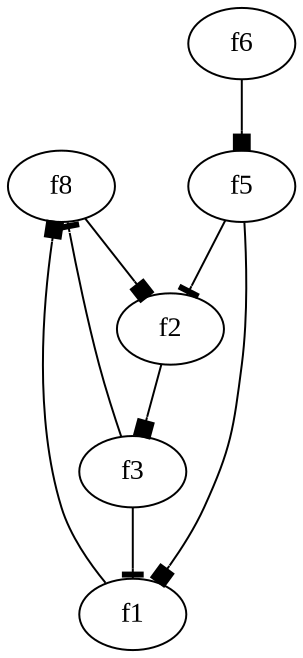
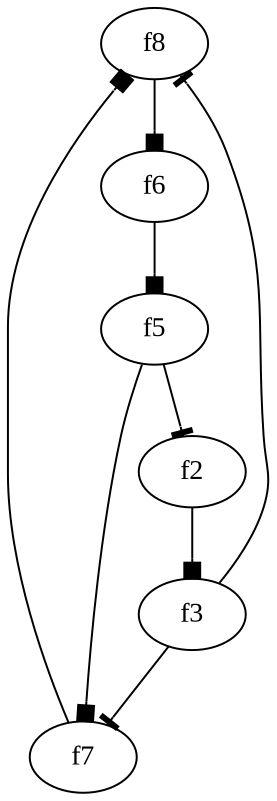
(110, 250) -> (155, 105)
(133, 614) -> (83, 757)
